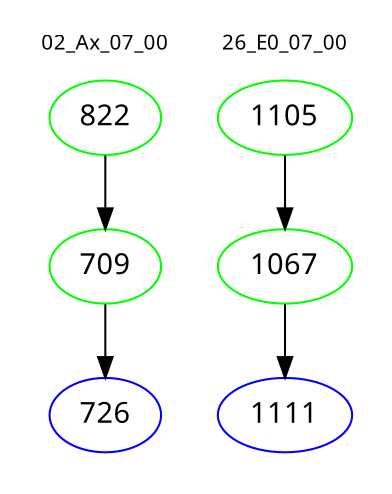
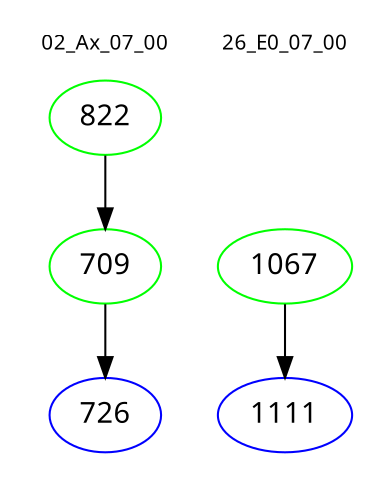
(285, 118) -> none
